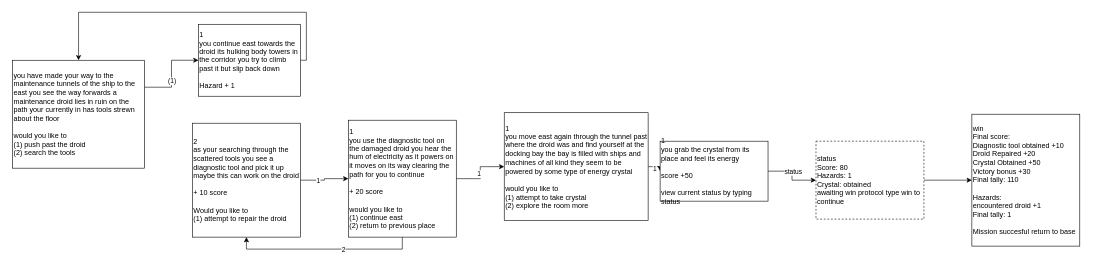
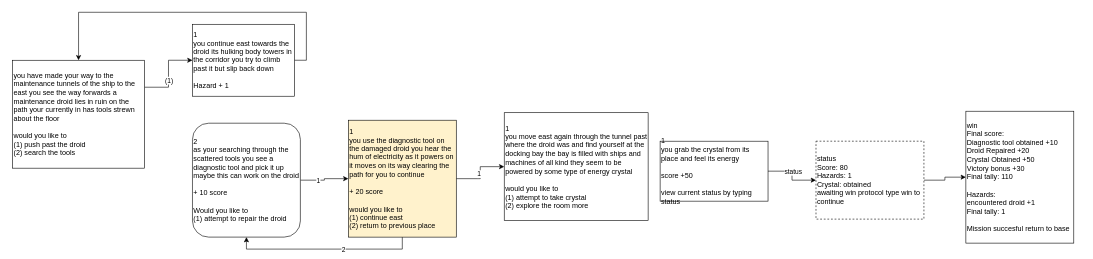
(249, 60) -> (243, 60)
(654, 167) -> none
(402, 179) -> (402, 179)
(246, 180) -> (246, 180)
(1026, 180) -> (1020, 177)
